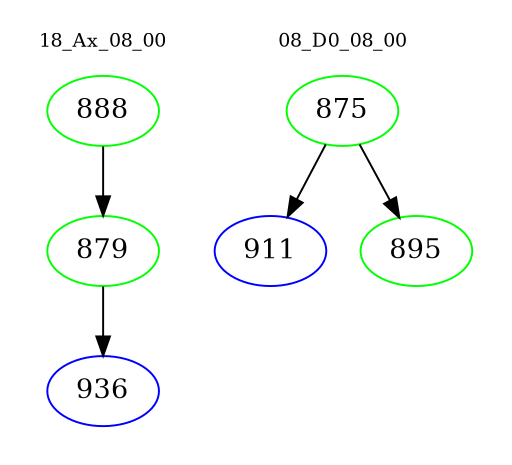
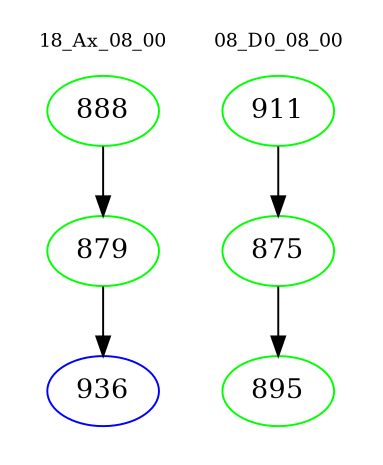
(311, 172) -> (278, 171)
(270, 251) -> (278, 111)
